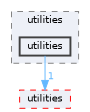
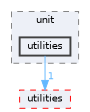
(45, 21) -> (45, 21)
